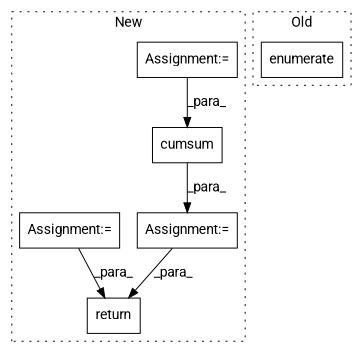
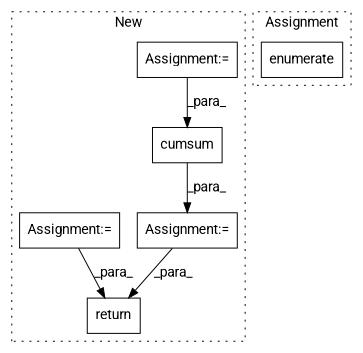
(302, 23) -> (302, 23)
